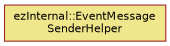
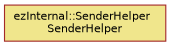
(85, 23) -> (85, 23)
